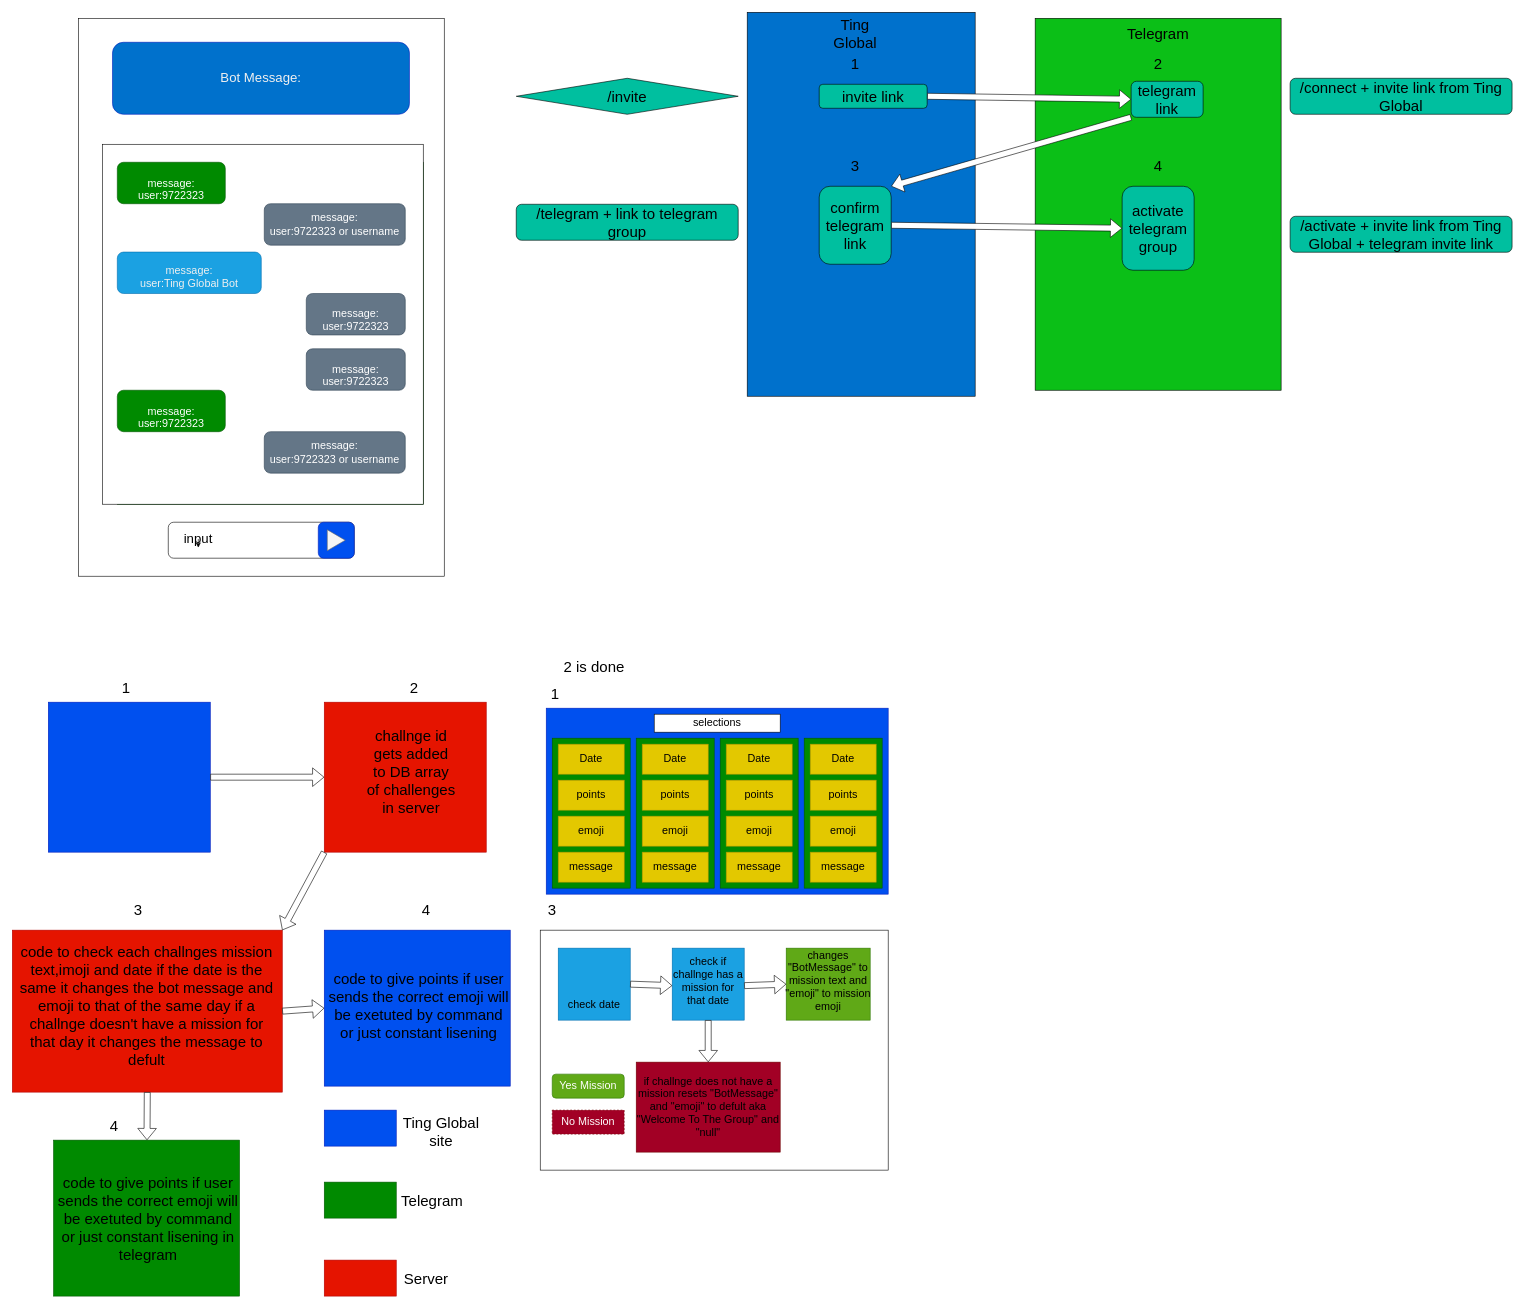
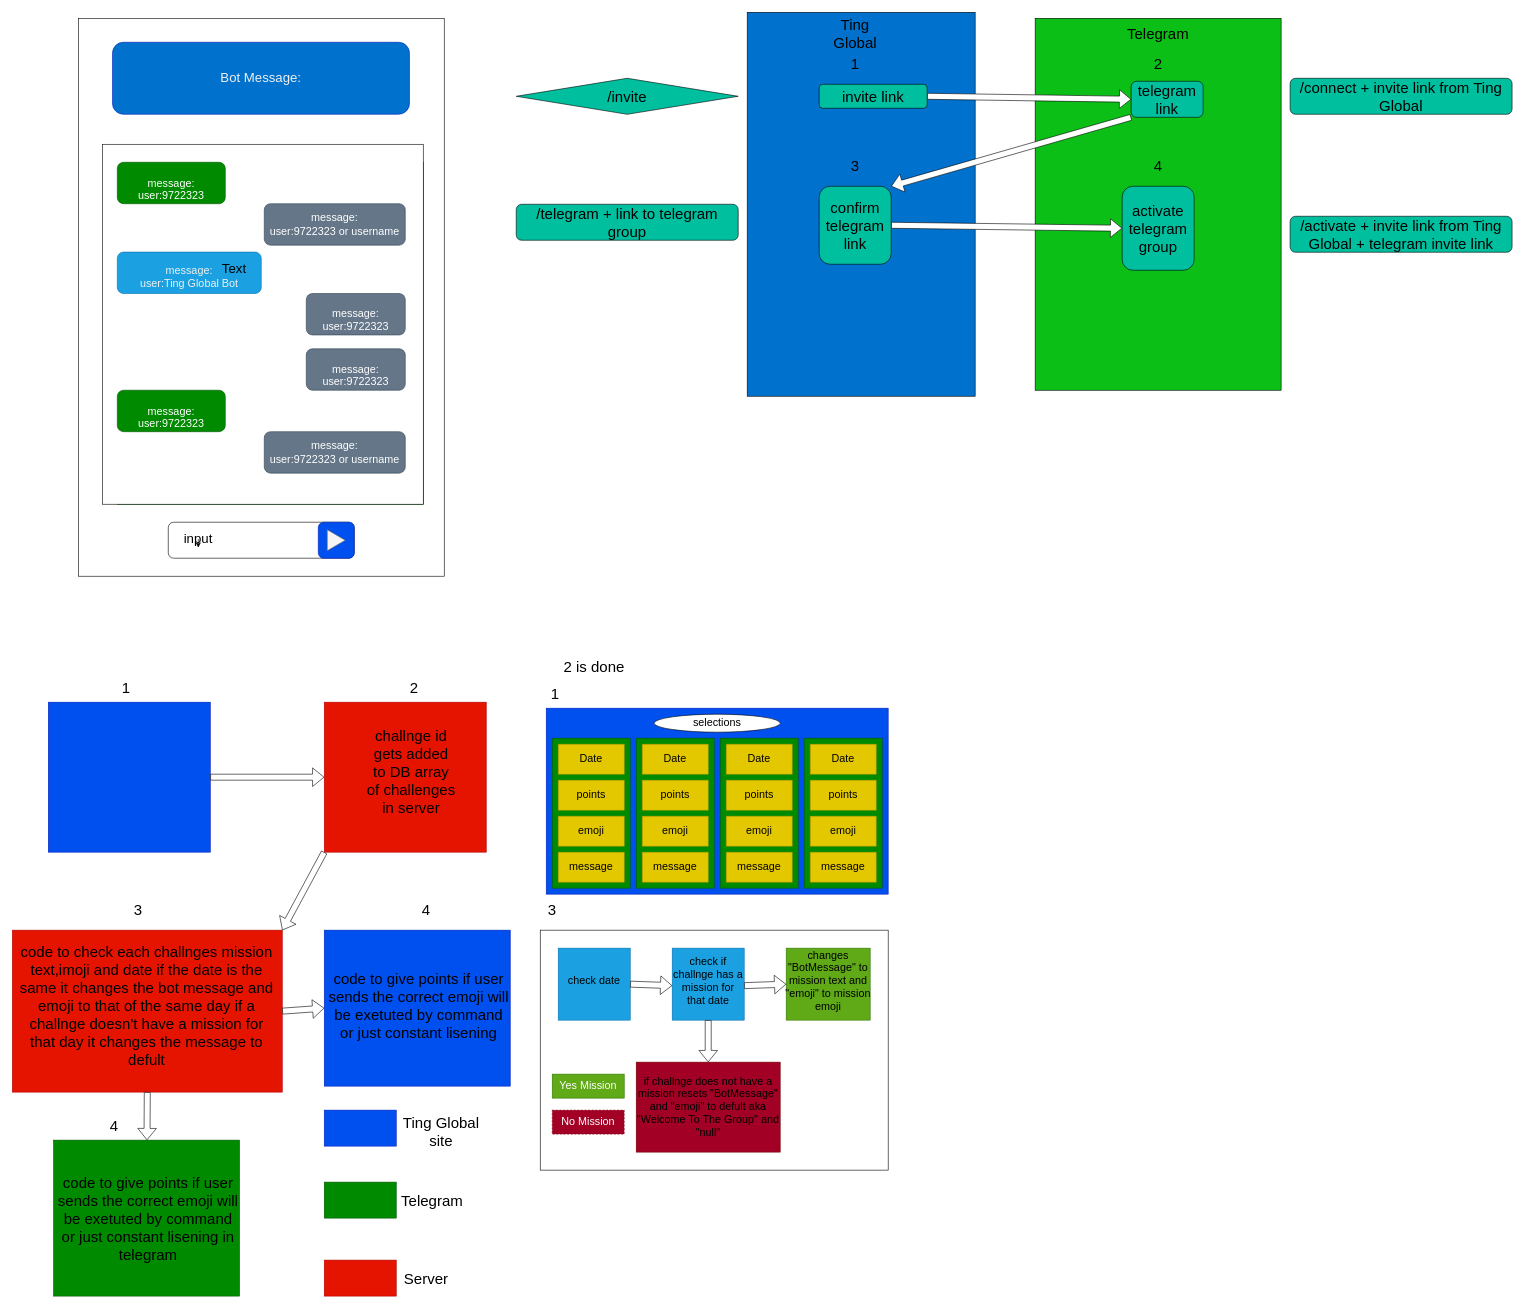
none -> (234, 269)
(717, 723) -> (717, 723)
(594, 1005) -> (594, 981)
(588, 1086) -> (588, 1086)
